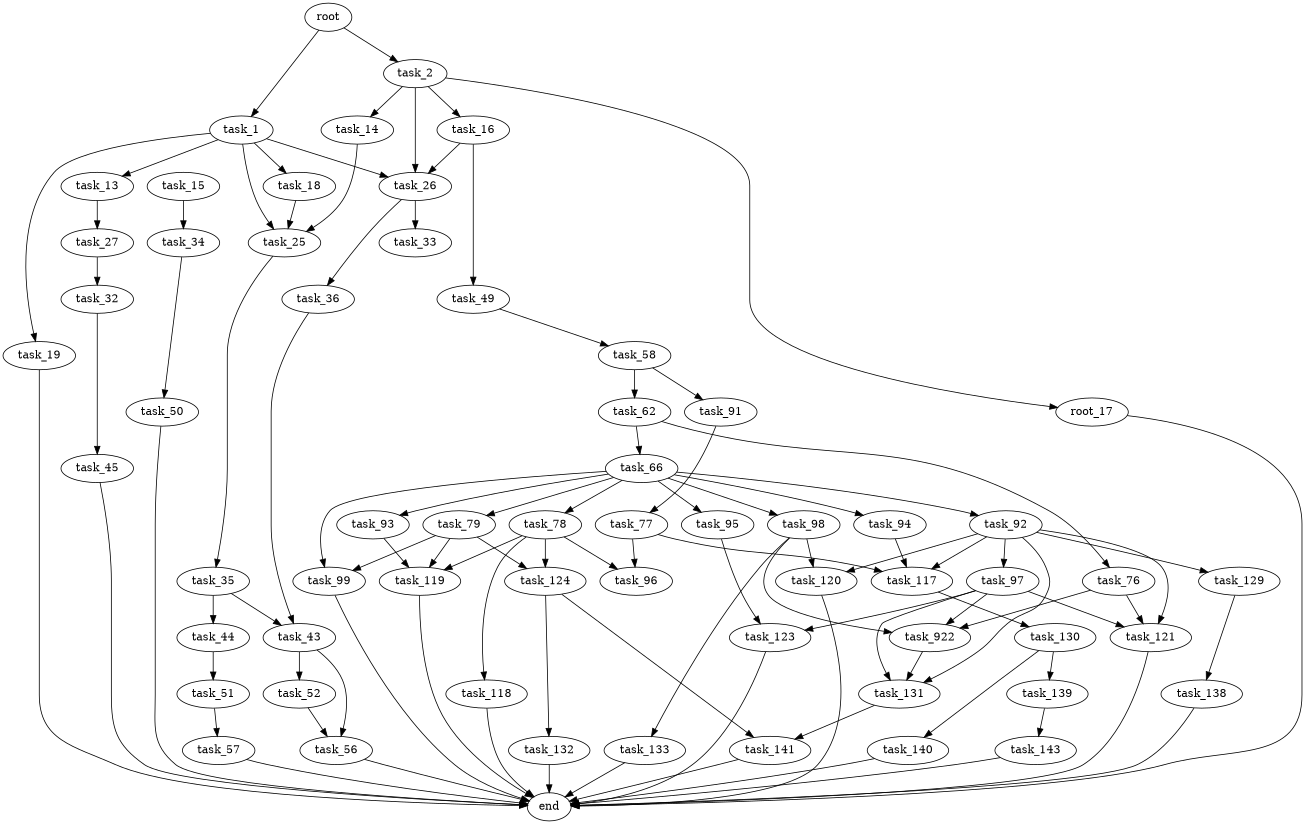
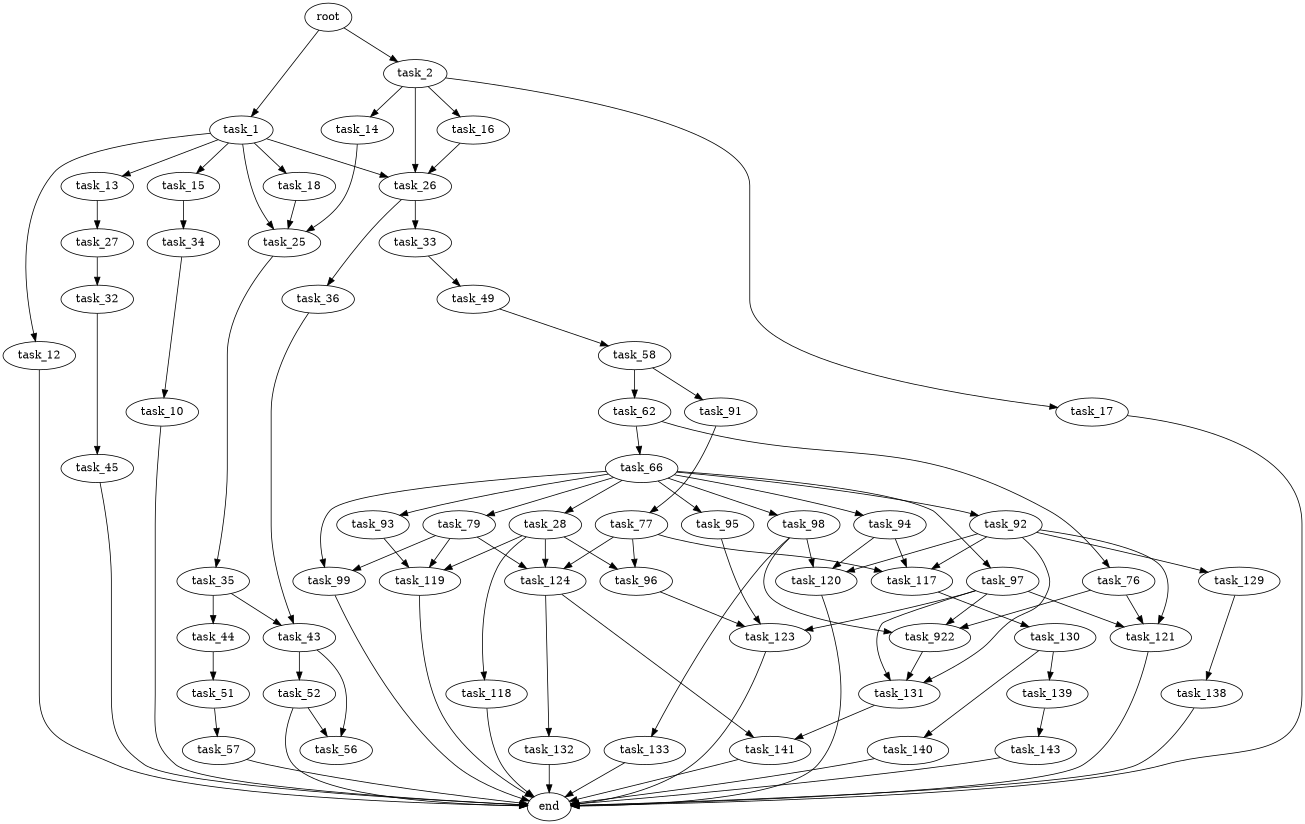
none -> (216, 155)
(473, 211) -> (441, 268)
(39, 356) -> (39, 356)
(162, 412) -> (162, 412)
(1092, 412) -> (1092, 412)
(545, 525) -> (545, 525)
none -> (594, 549)
(1005, 549) -> (843, 489)
none -> (857, 550)
none -> (699, 608)
(443, 780) -> (338, 787)
